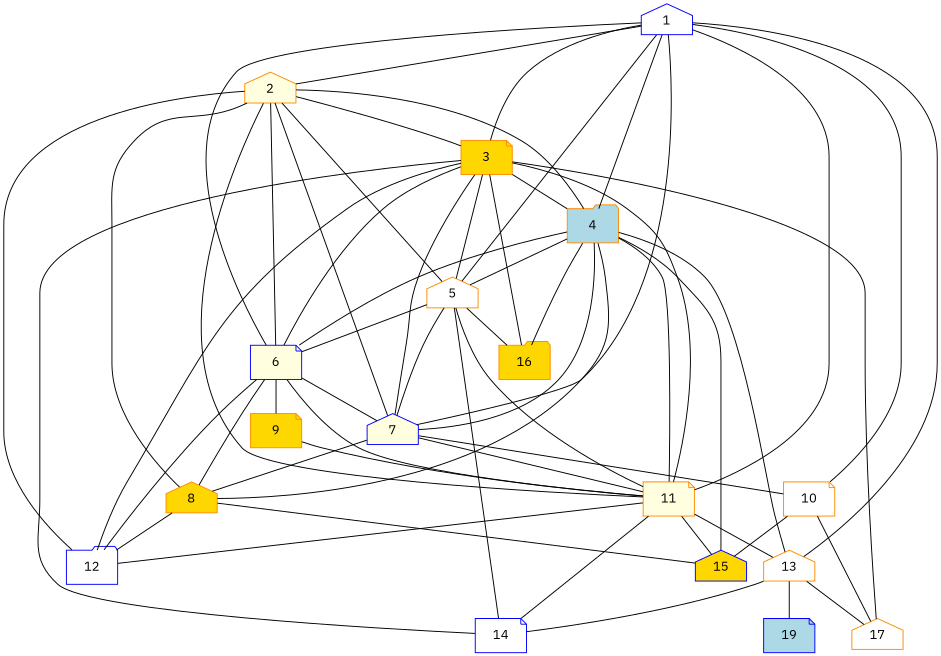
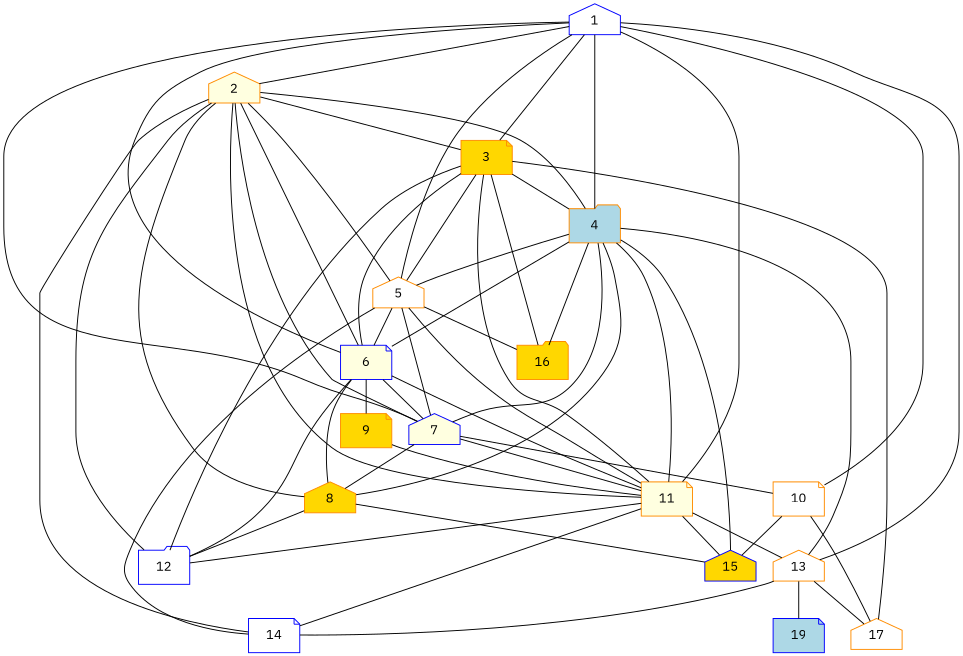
(415, 288) -> none
(40, 423) -> (40, 398)
